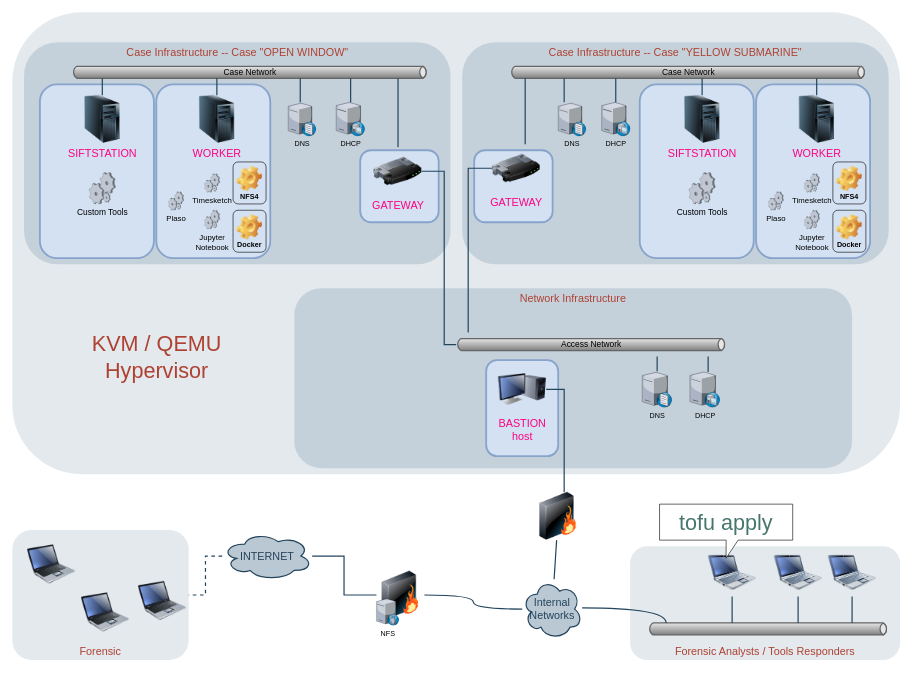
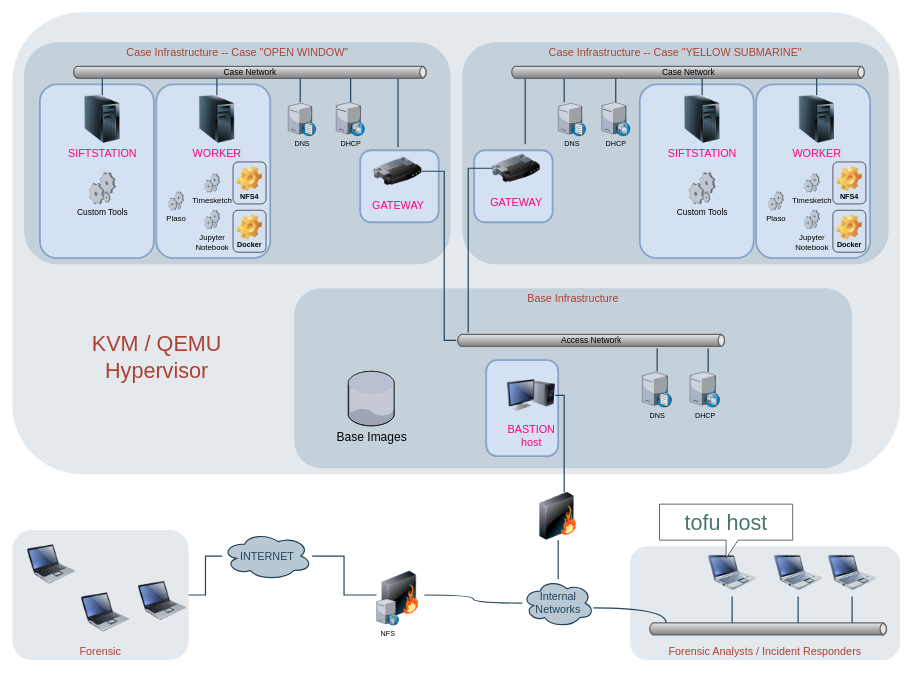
(573, 299) -> (573, 299)
(591, 345) -> (591, 341)
(522, 389) -> (531, 395)
none -> (372, 399)
(726, 522) -> (726, 522)
(206, 577) -> (206, 577)
(552, 609) -> (558, 603)
(765, 652) -> (765, 652)
